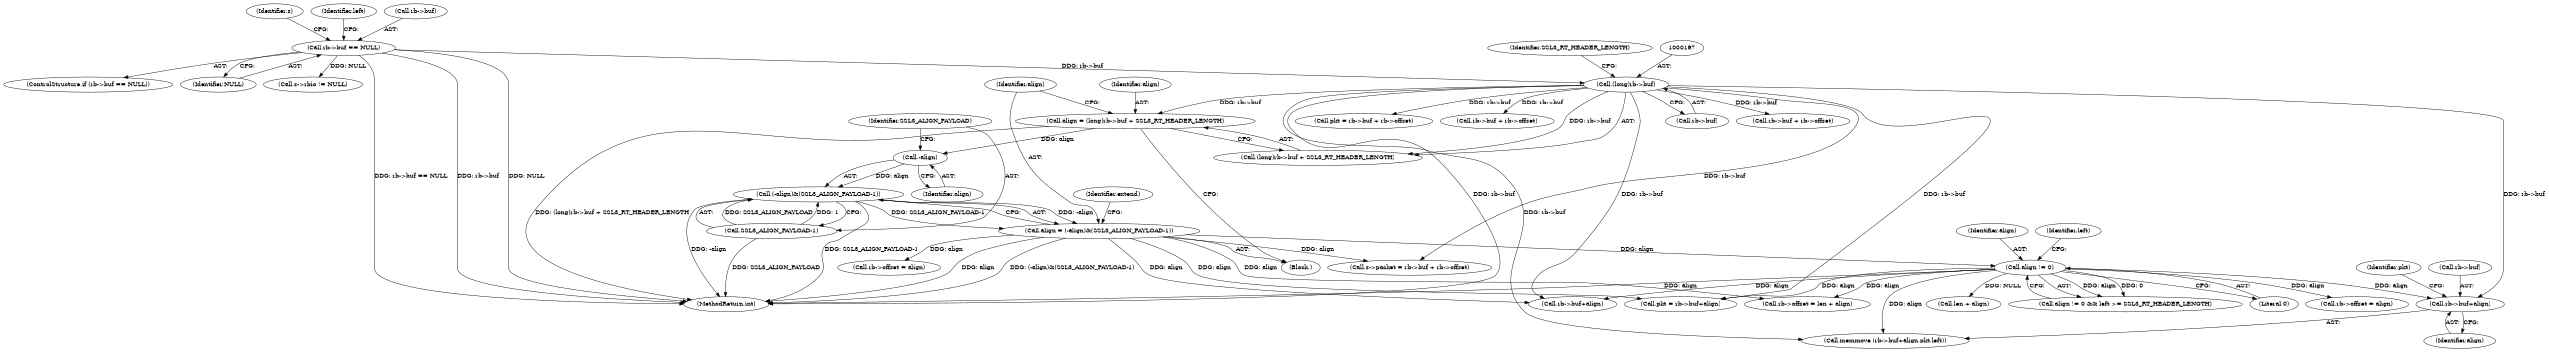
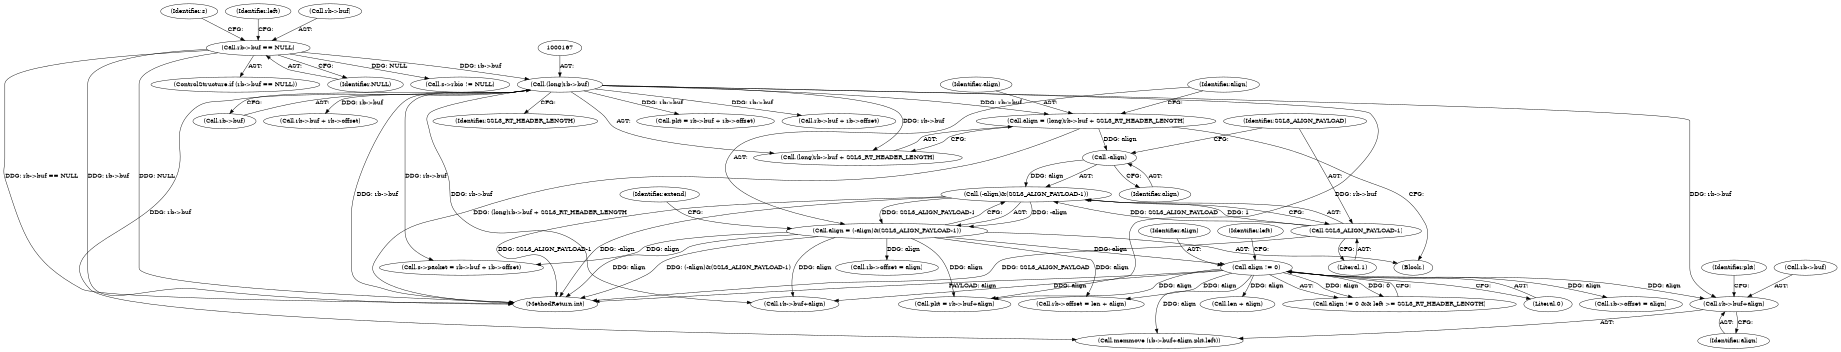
(1596, 65) -> (539, 101)
none -> (1352, 268)
(1681, 286) -> (973, 286)
(2003, 286) -> (1267, 286)
